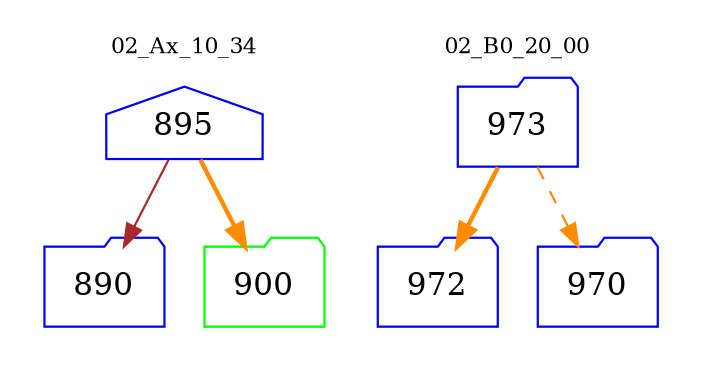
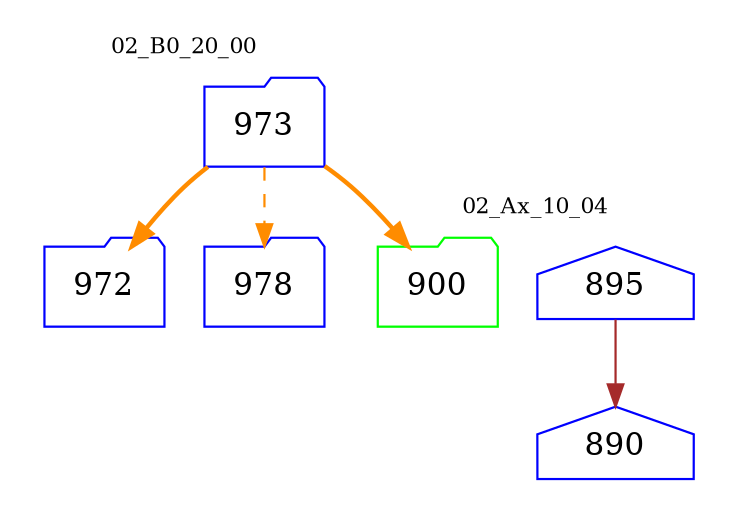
(184, 48) -> (536, 208)
(217, 193) -> (374, 208)
(104, 287) -> (616, 447)
(598, 287) -> (264, 287)
